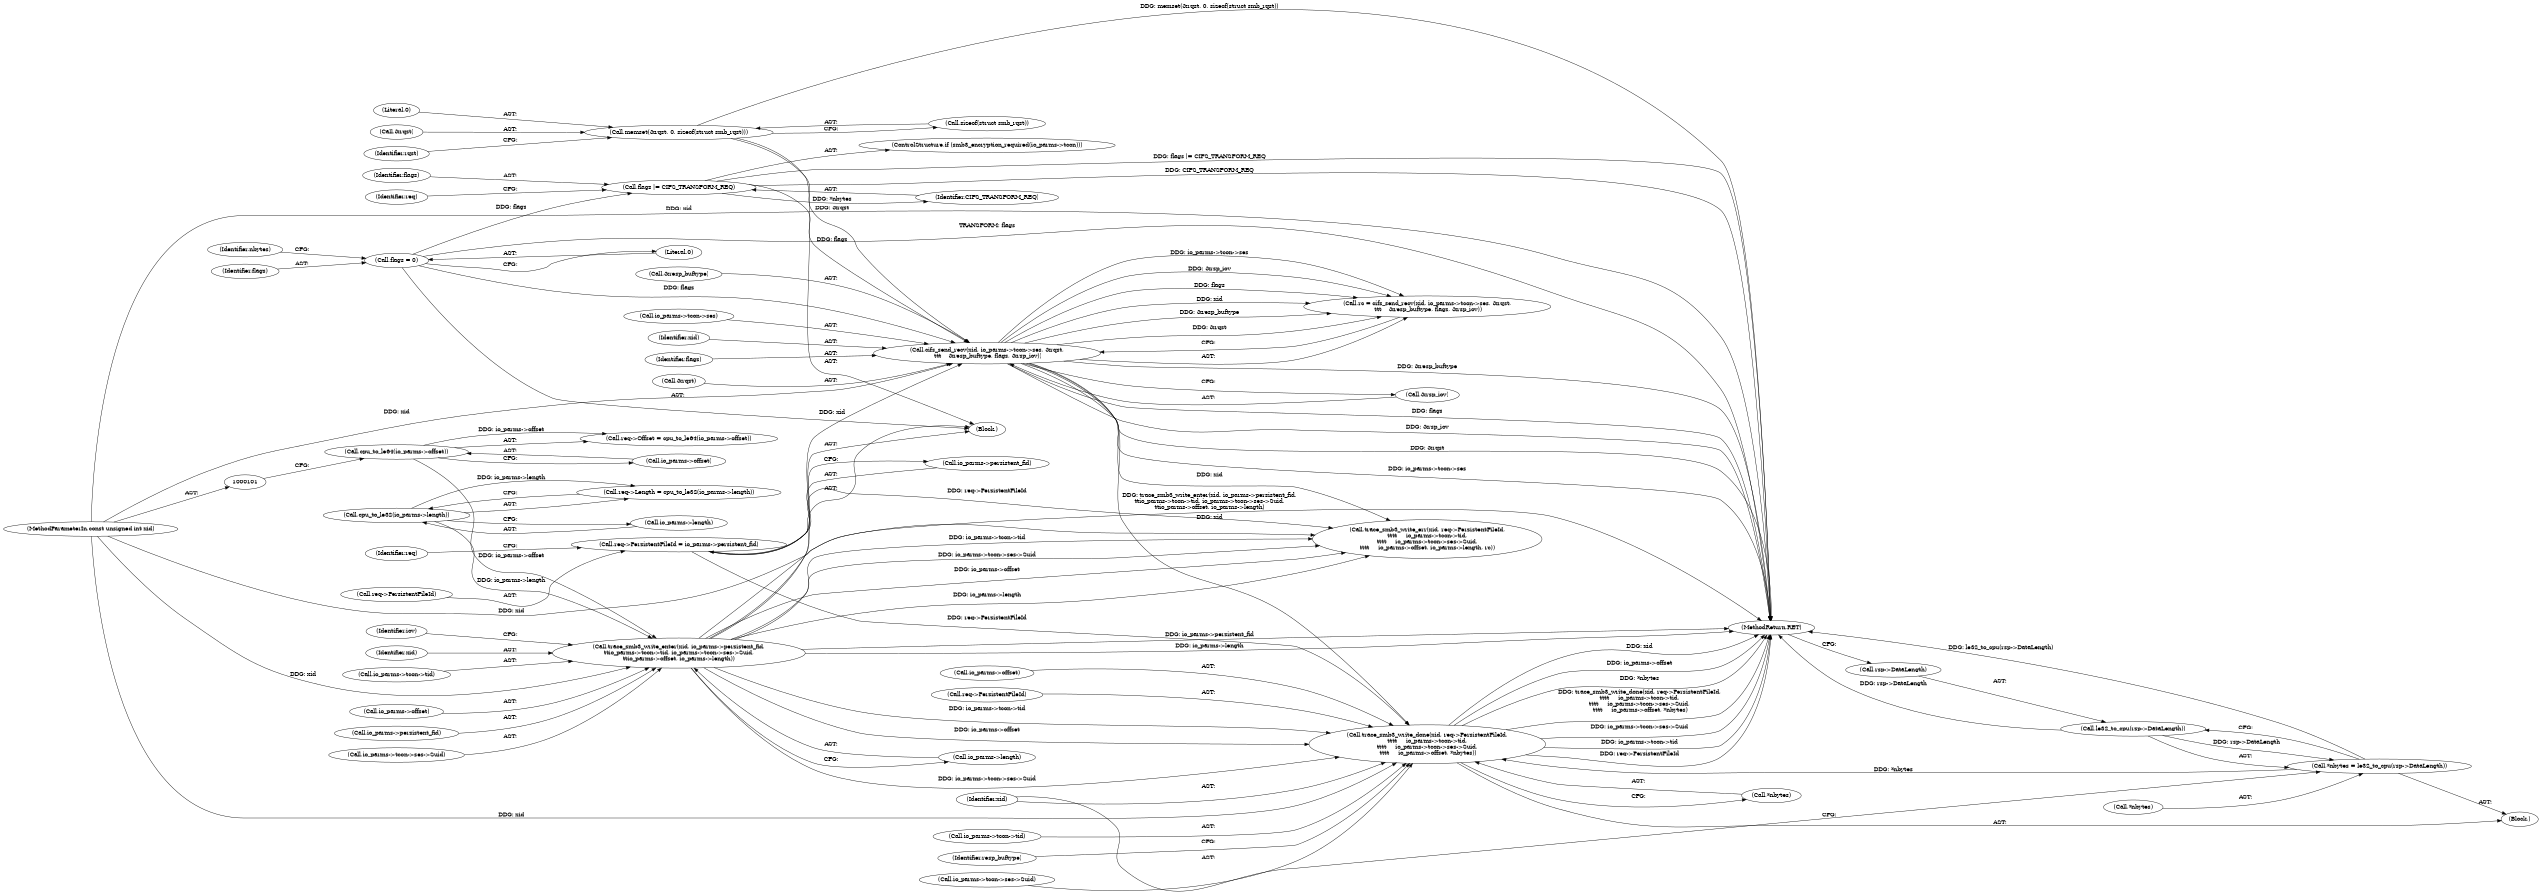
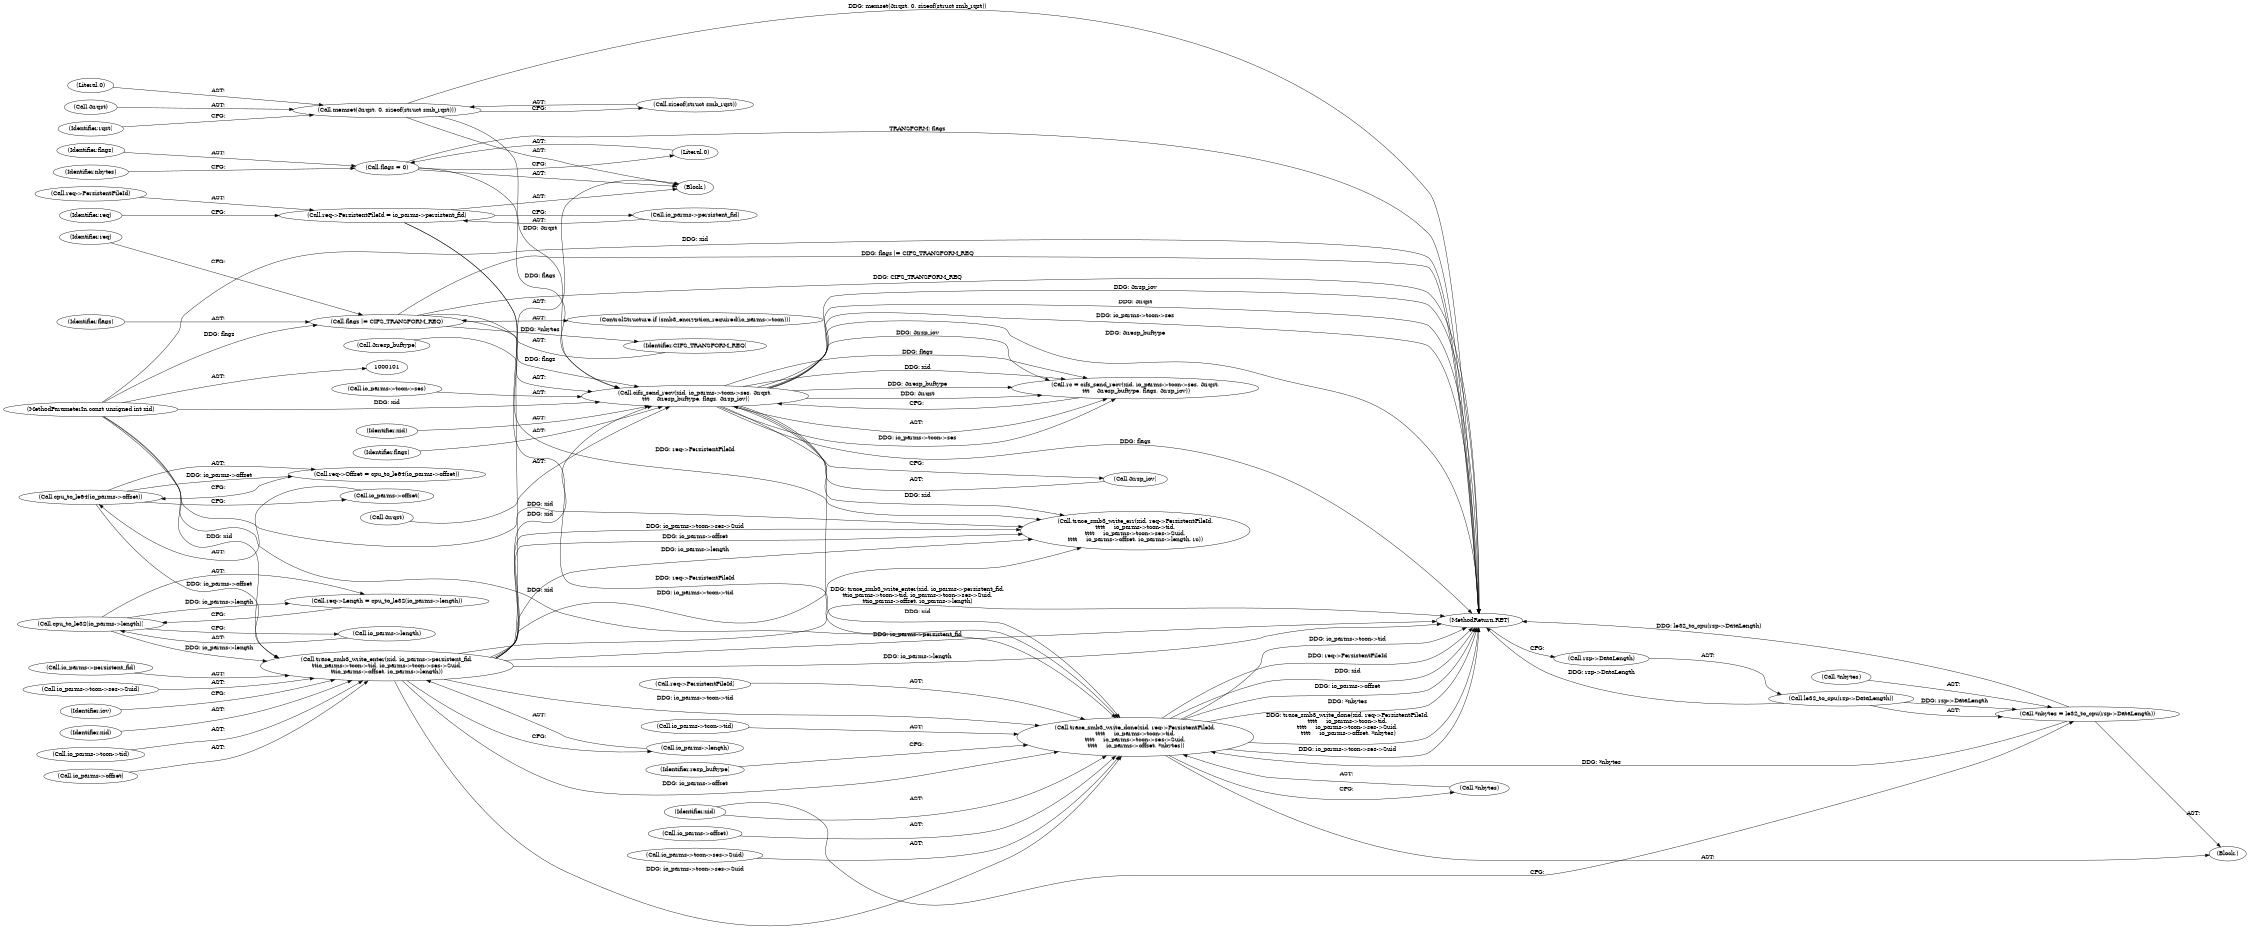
(513, 219) -> (205, 354)
(312, 469) -> (231, 495)
(2285, 739) -> none
